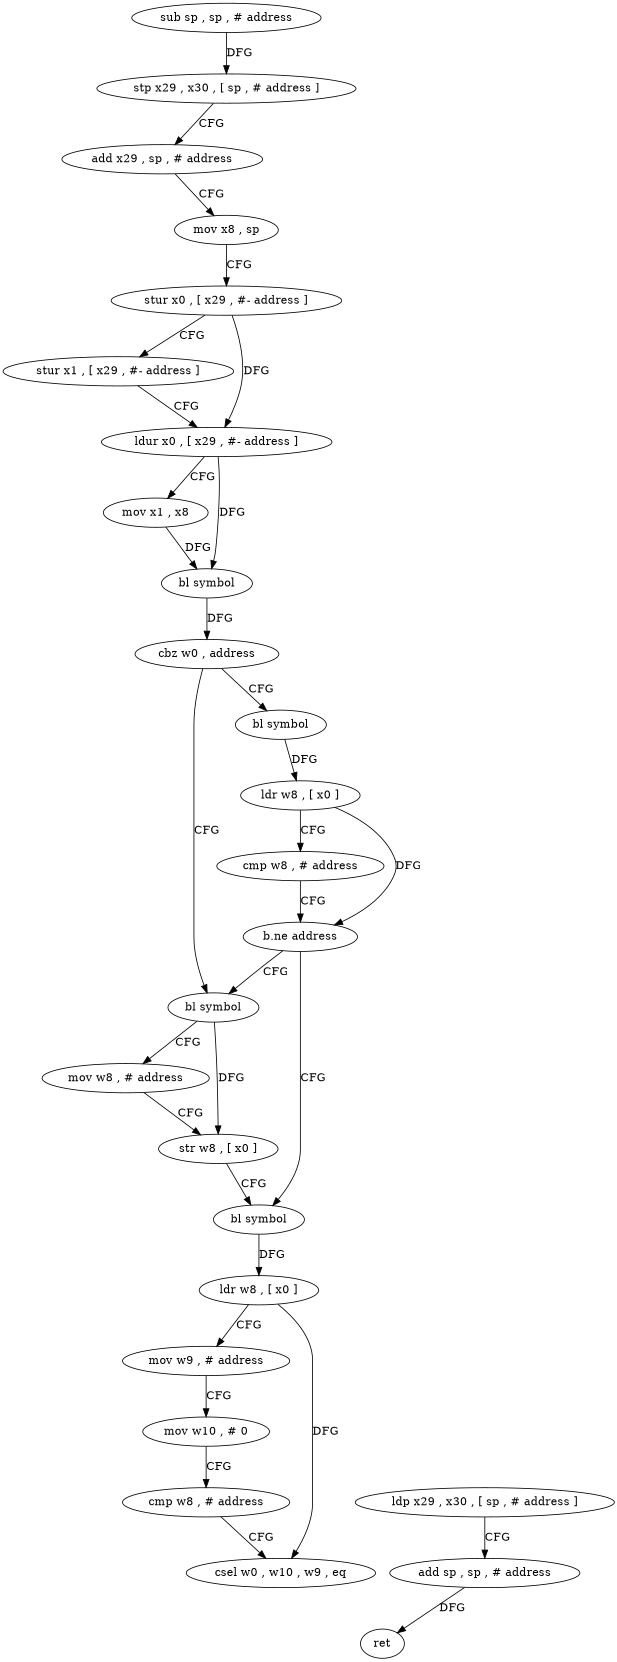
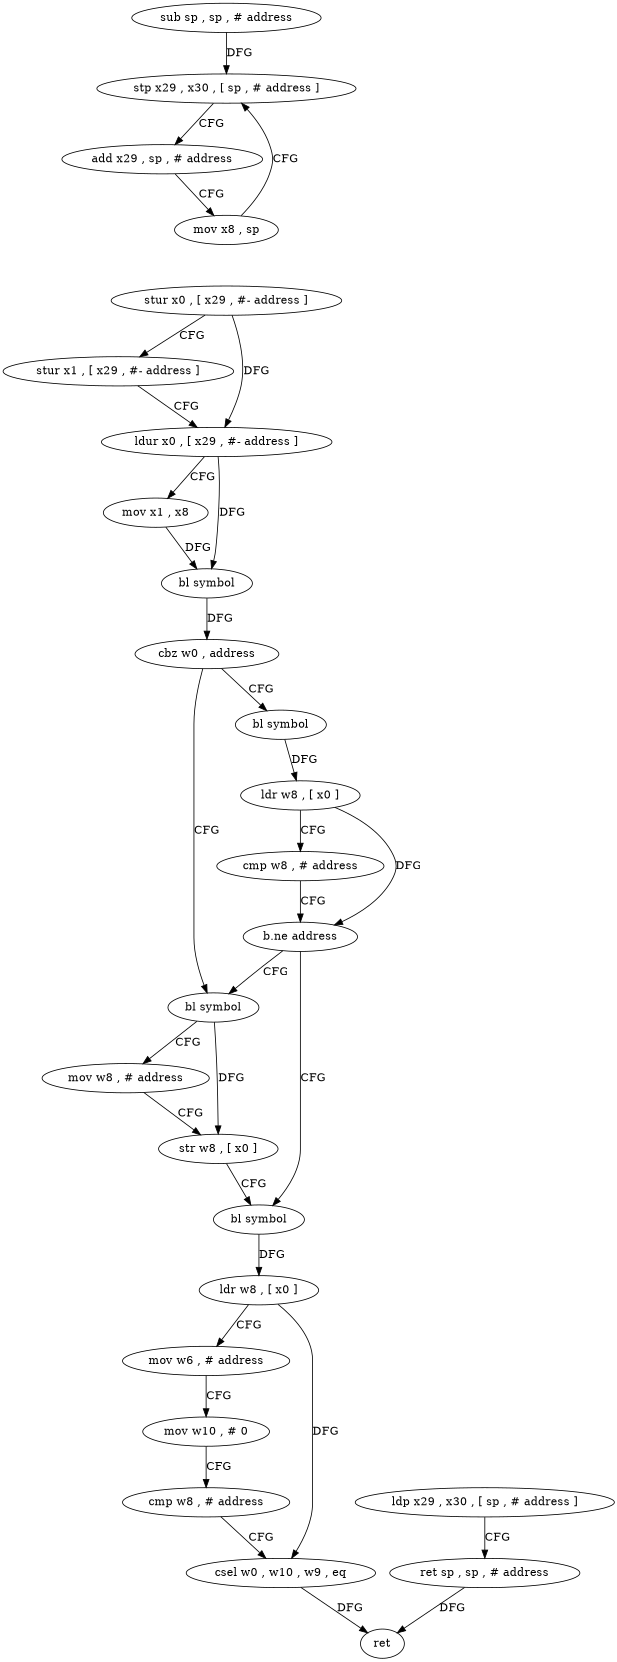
(226, 261) -> (272, 164)
(206, 1361) -> (206, 1361)
(485, 1573) -> (485, 1573)
none -> (331, 1608)
